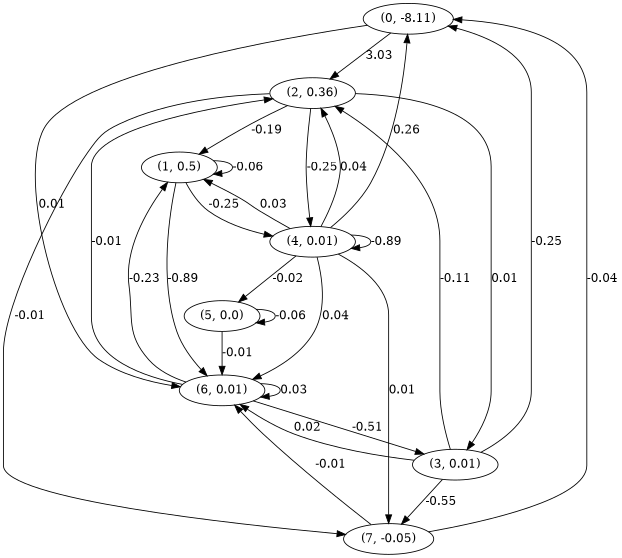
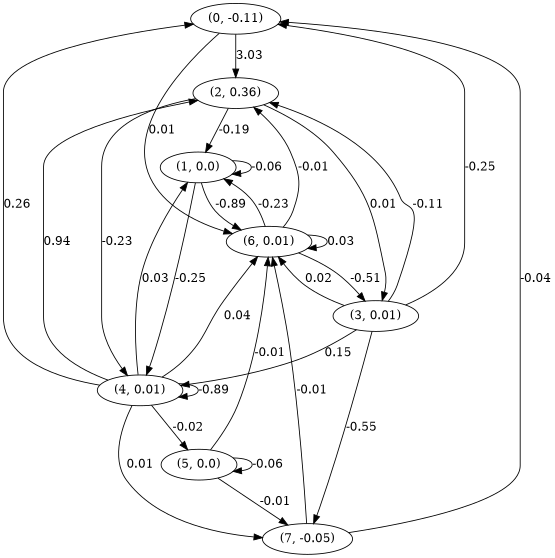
(408, 19) -> (236, 19)
(179, 167) -> (198, 167)
(322, 167) -> (117, 242)
(354, 167) -> (57, 242)
none -> (276, 367)
(3, 373) -> (249, 499)
